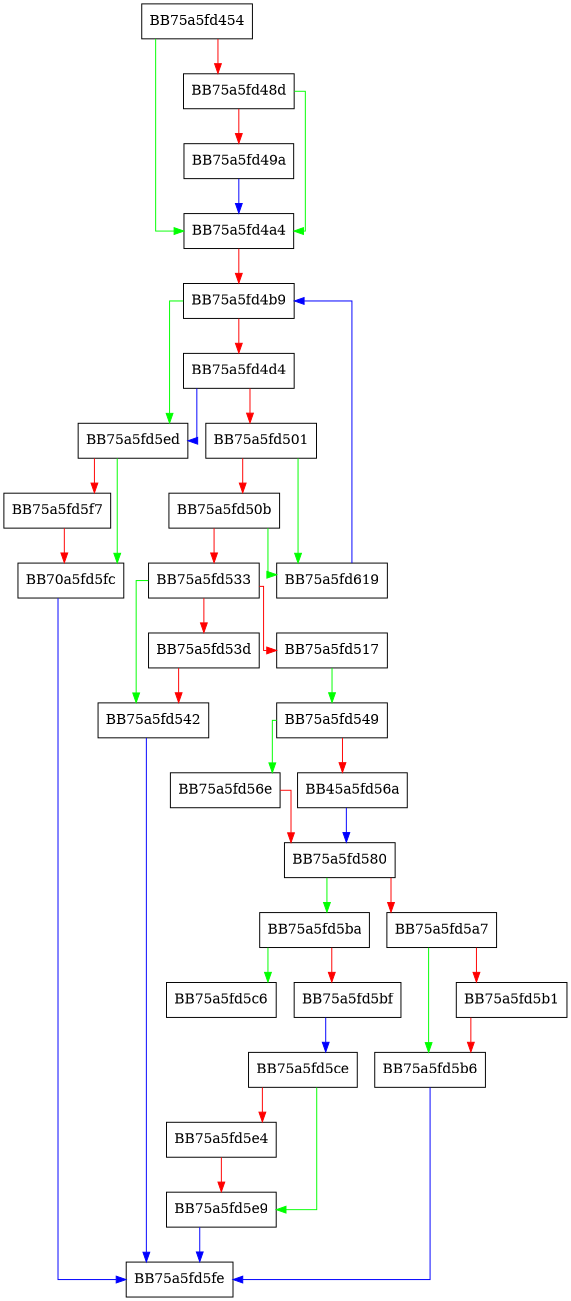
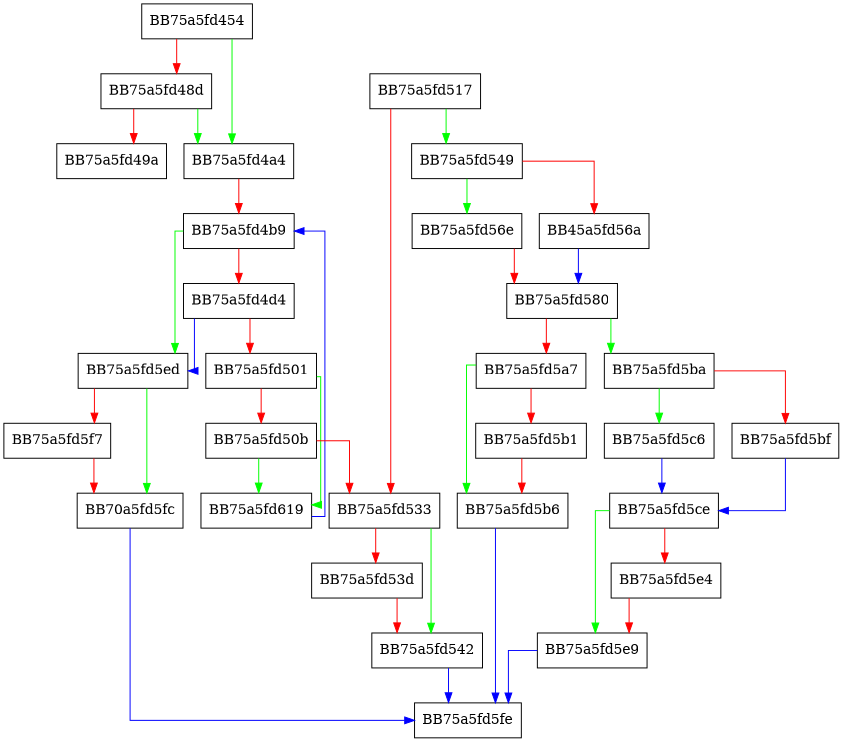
(239, 191) -> none
none -> (662, 471)
(264, 618) -> (391, 296)
